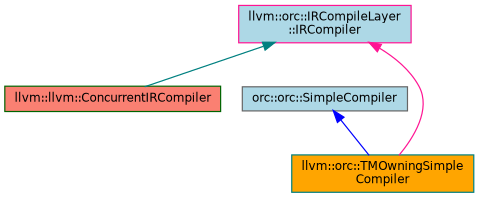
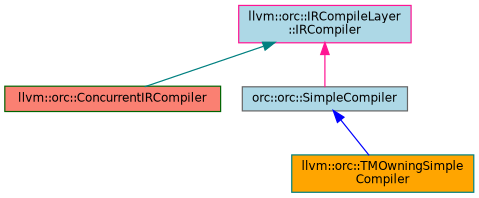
(422, 96) -> (325, 71)
(113, 99) -> (113, 99)
